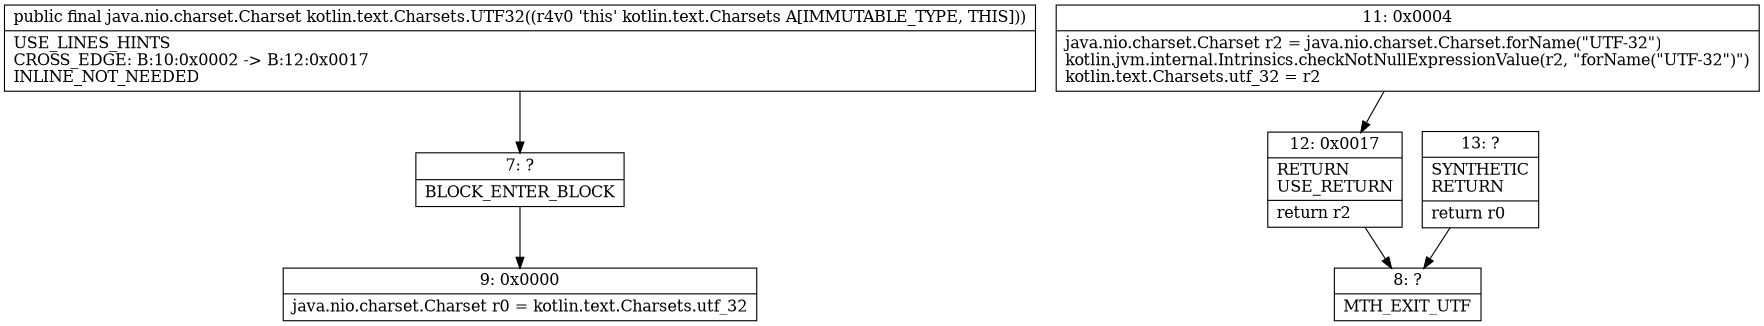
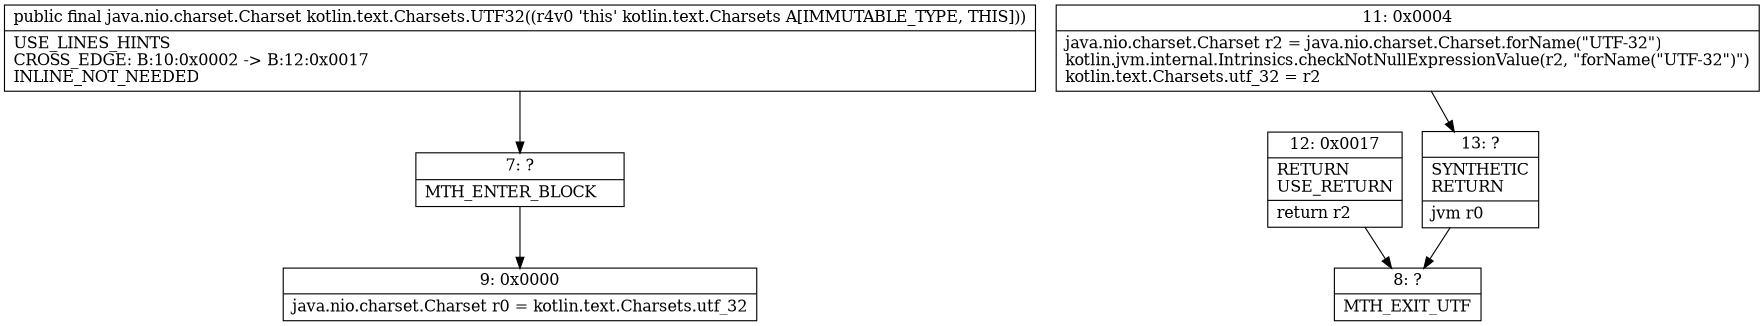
(1375, 107) -> (1440, 106)
(520, 193) -> (511, 193)
(1469, 214) -> (1458, 214)
